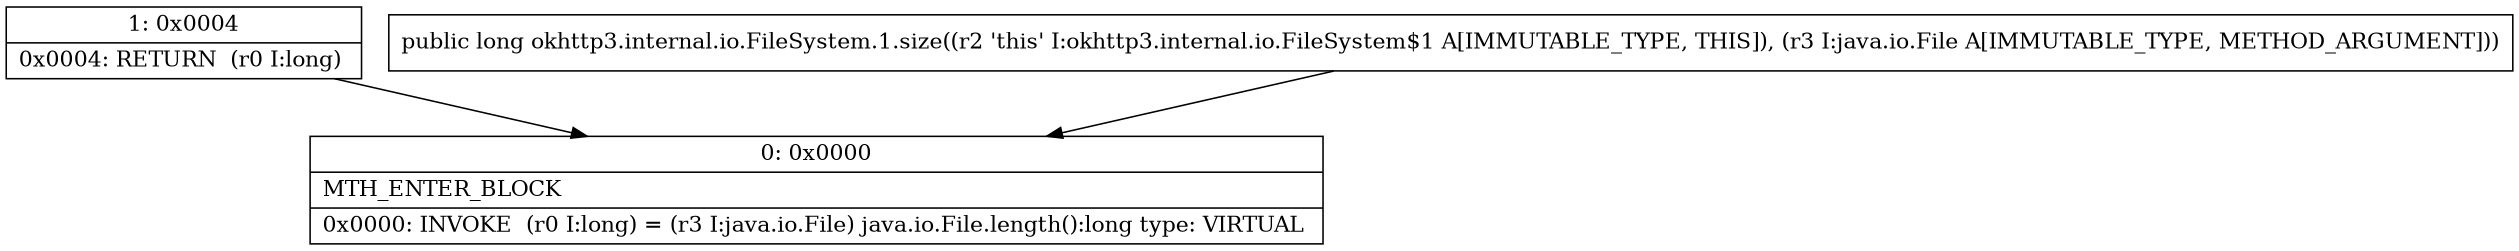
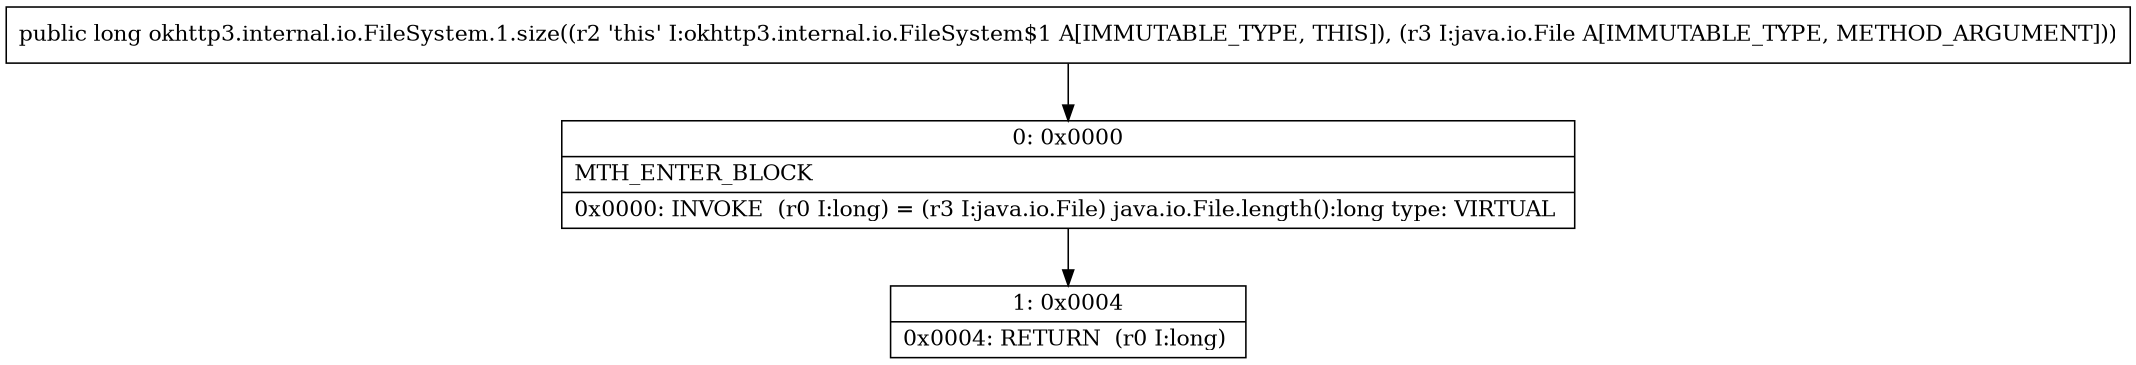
(453, 106) -> (1068, 249)
